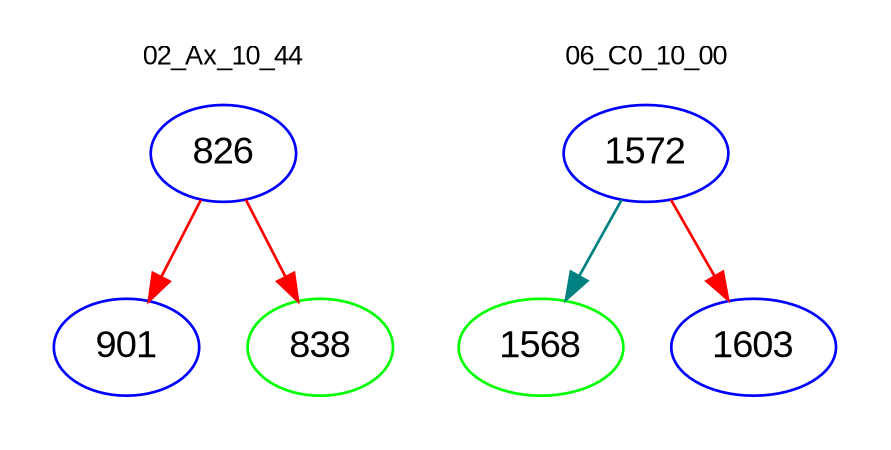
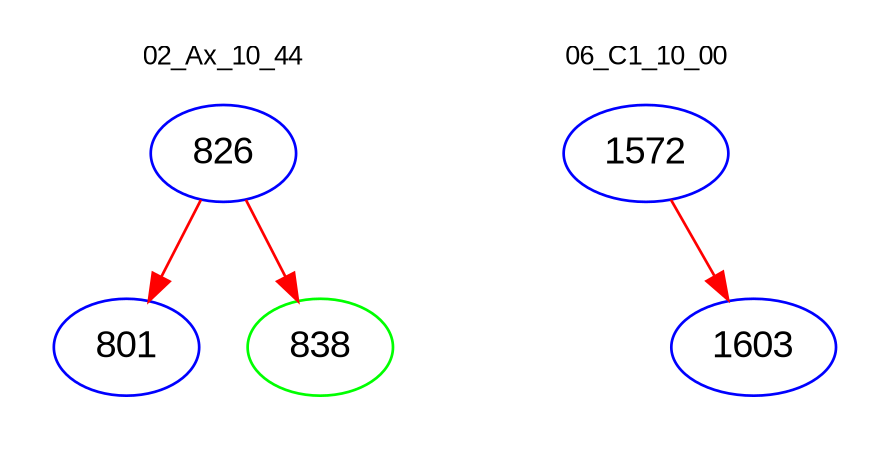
(647, 58) -> (647, 58)
(127, 347) -> (127, 347)
(541, 347) -> none
